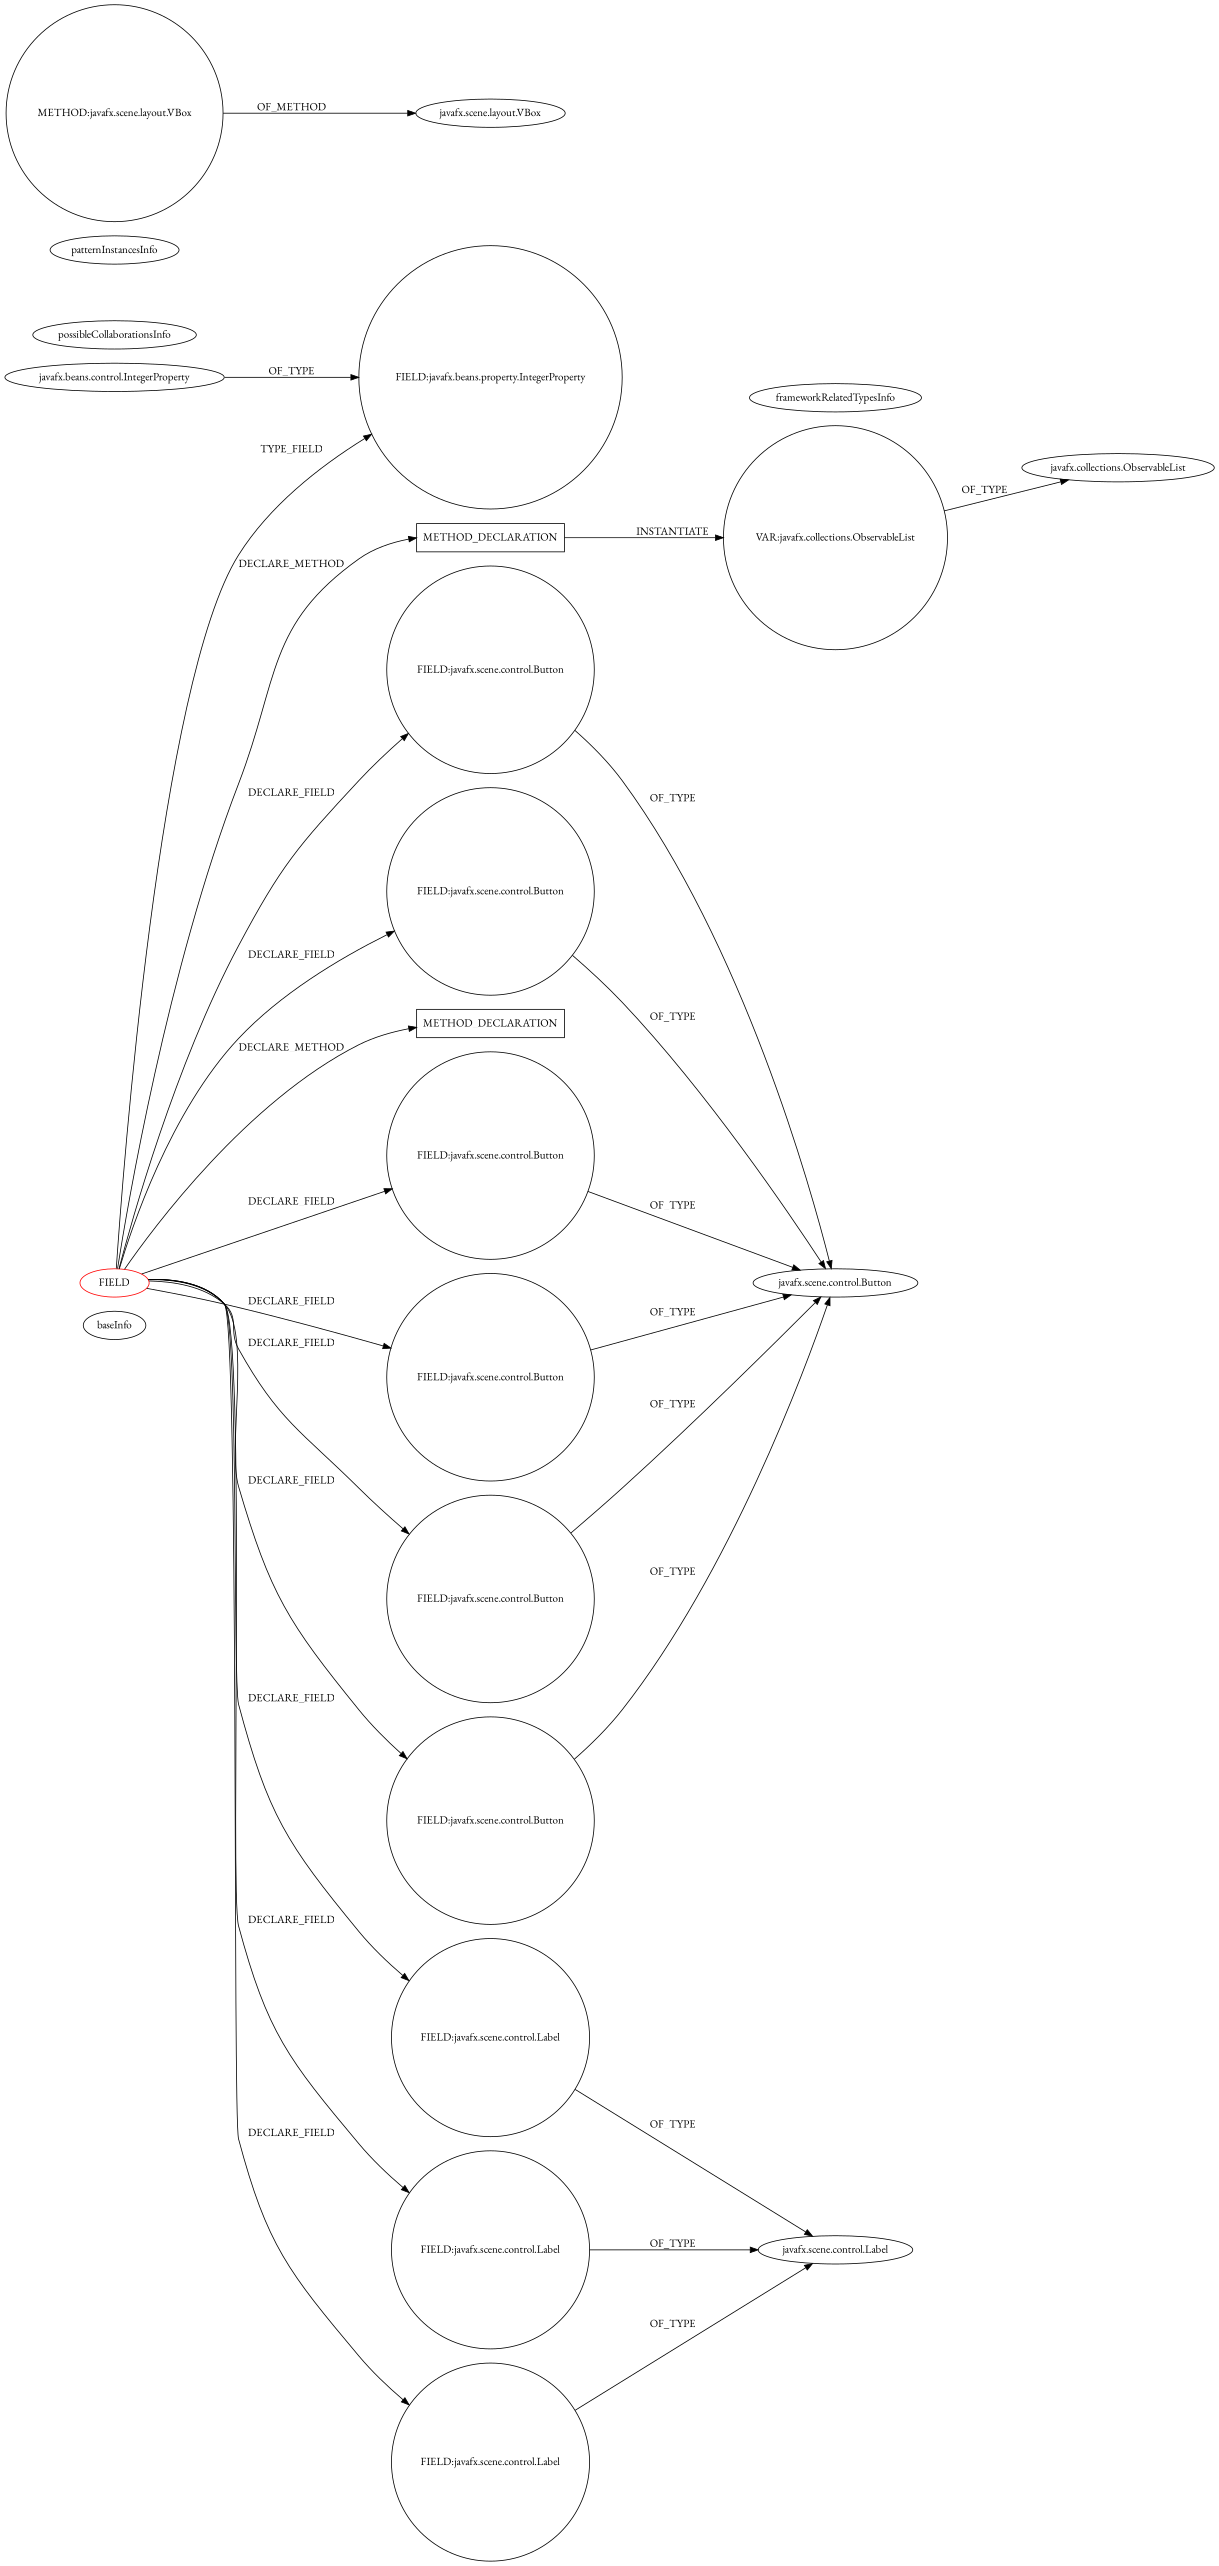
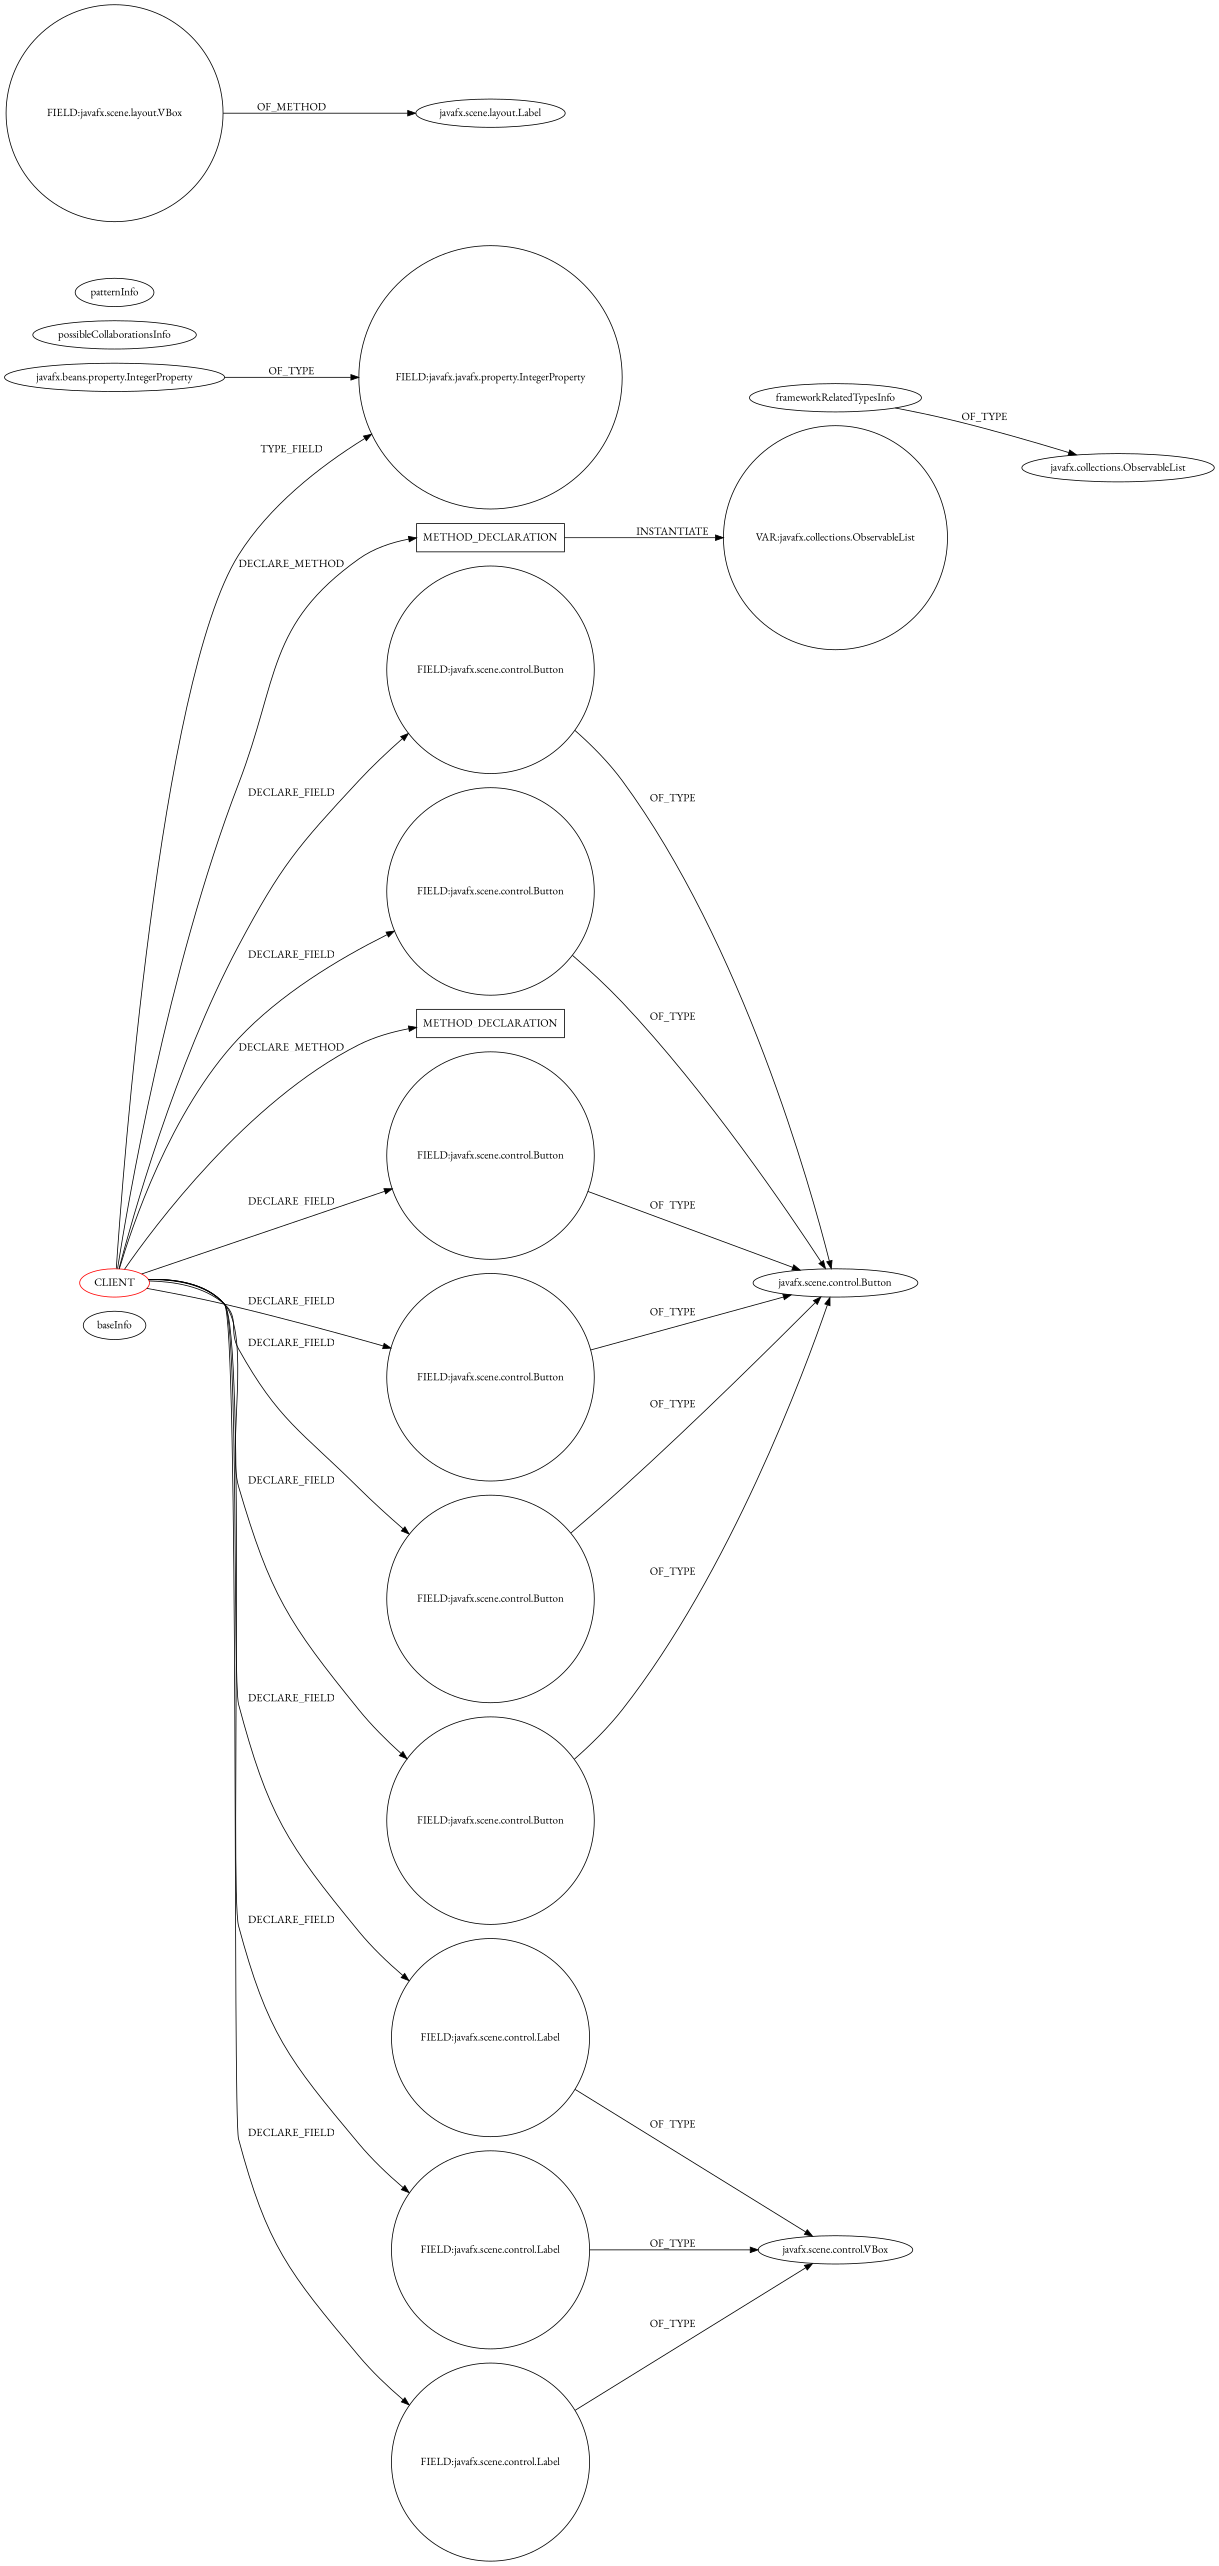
(115, 113) -> (115, 113)
(491, 113) -> (491, 113)
(115, 250) -> none
none -> (115, 292)
(115, 377) -> (115, 377)
(491, 377) -> (491, 377)
(1002, 496) -> (983, 428)
(115, 1283) -> (115, 1283)
(835, 2250) -> (835, 2250)
